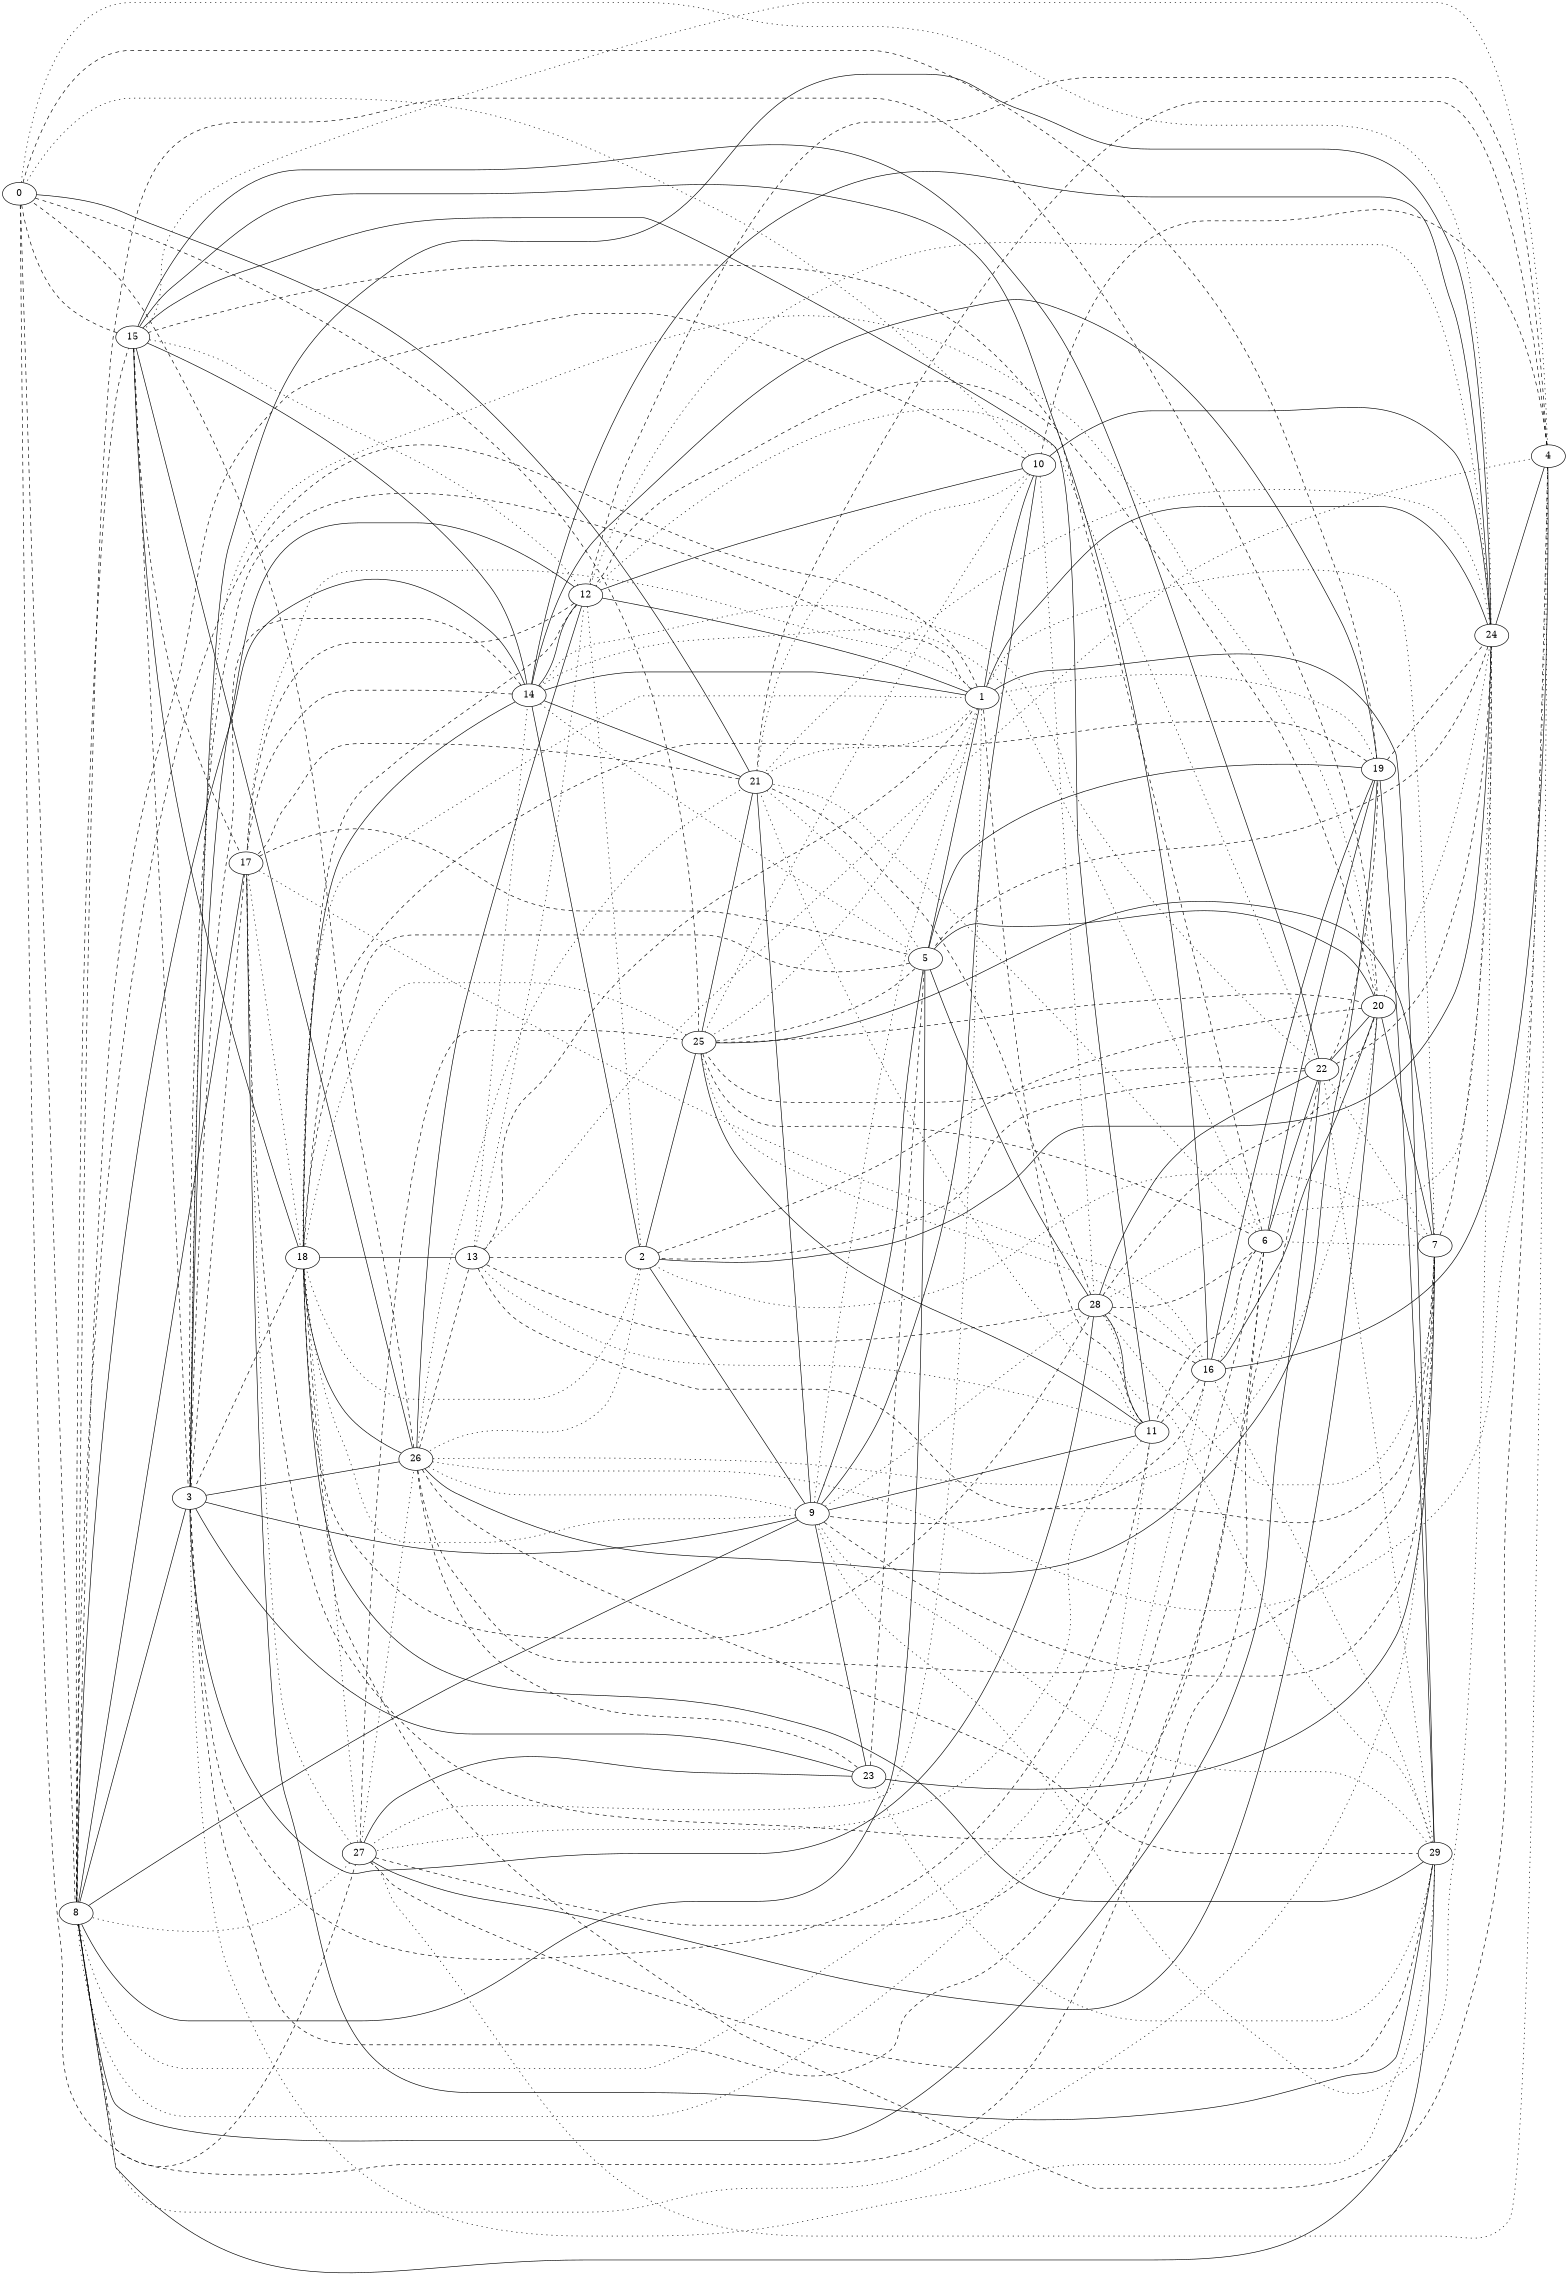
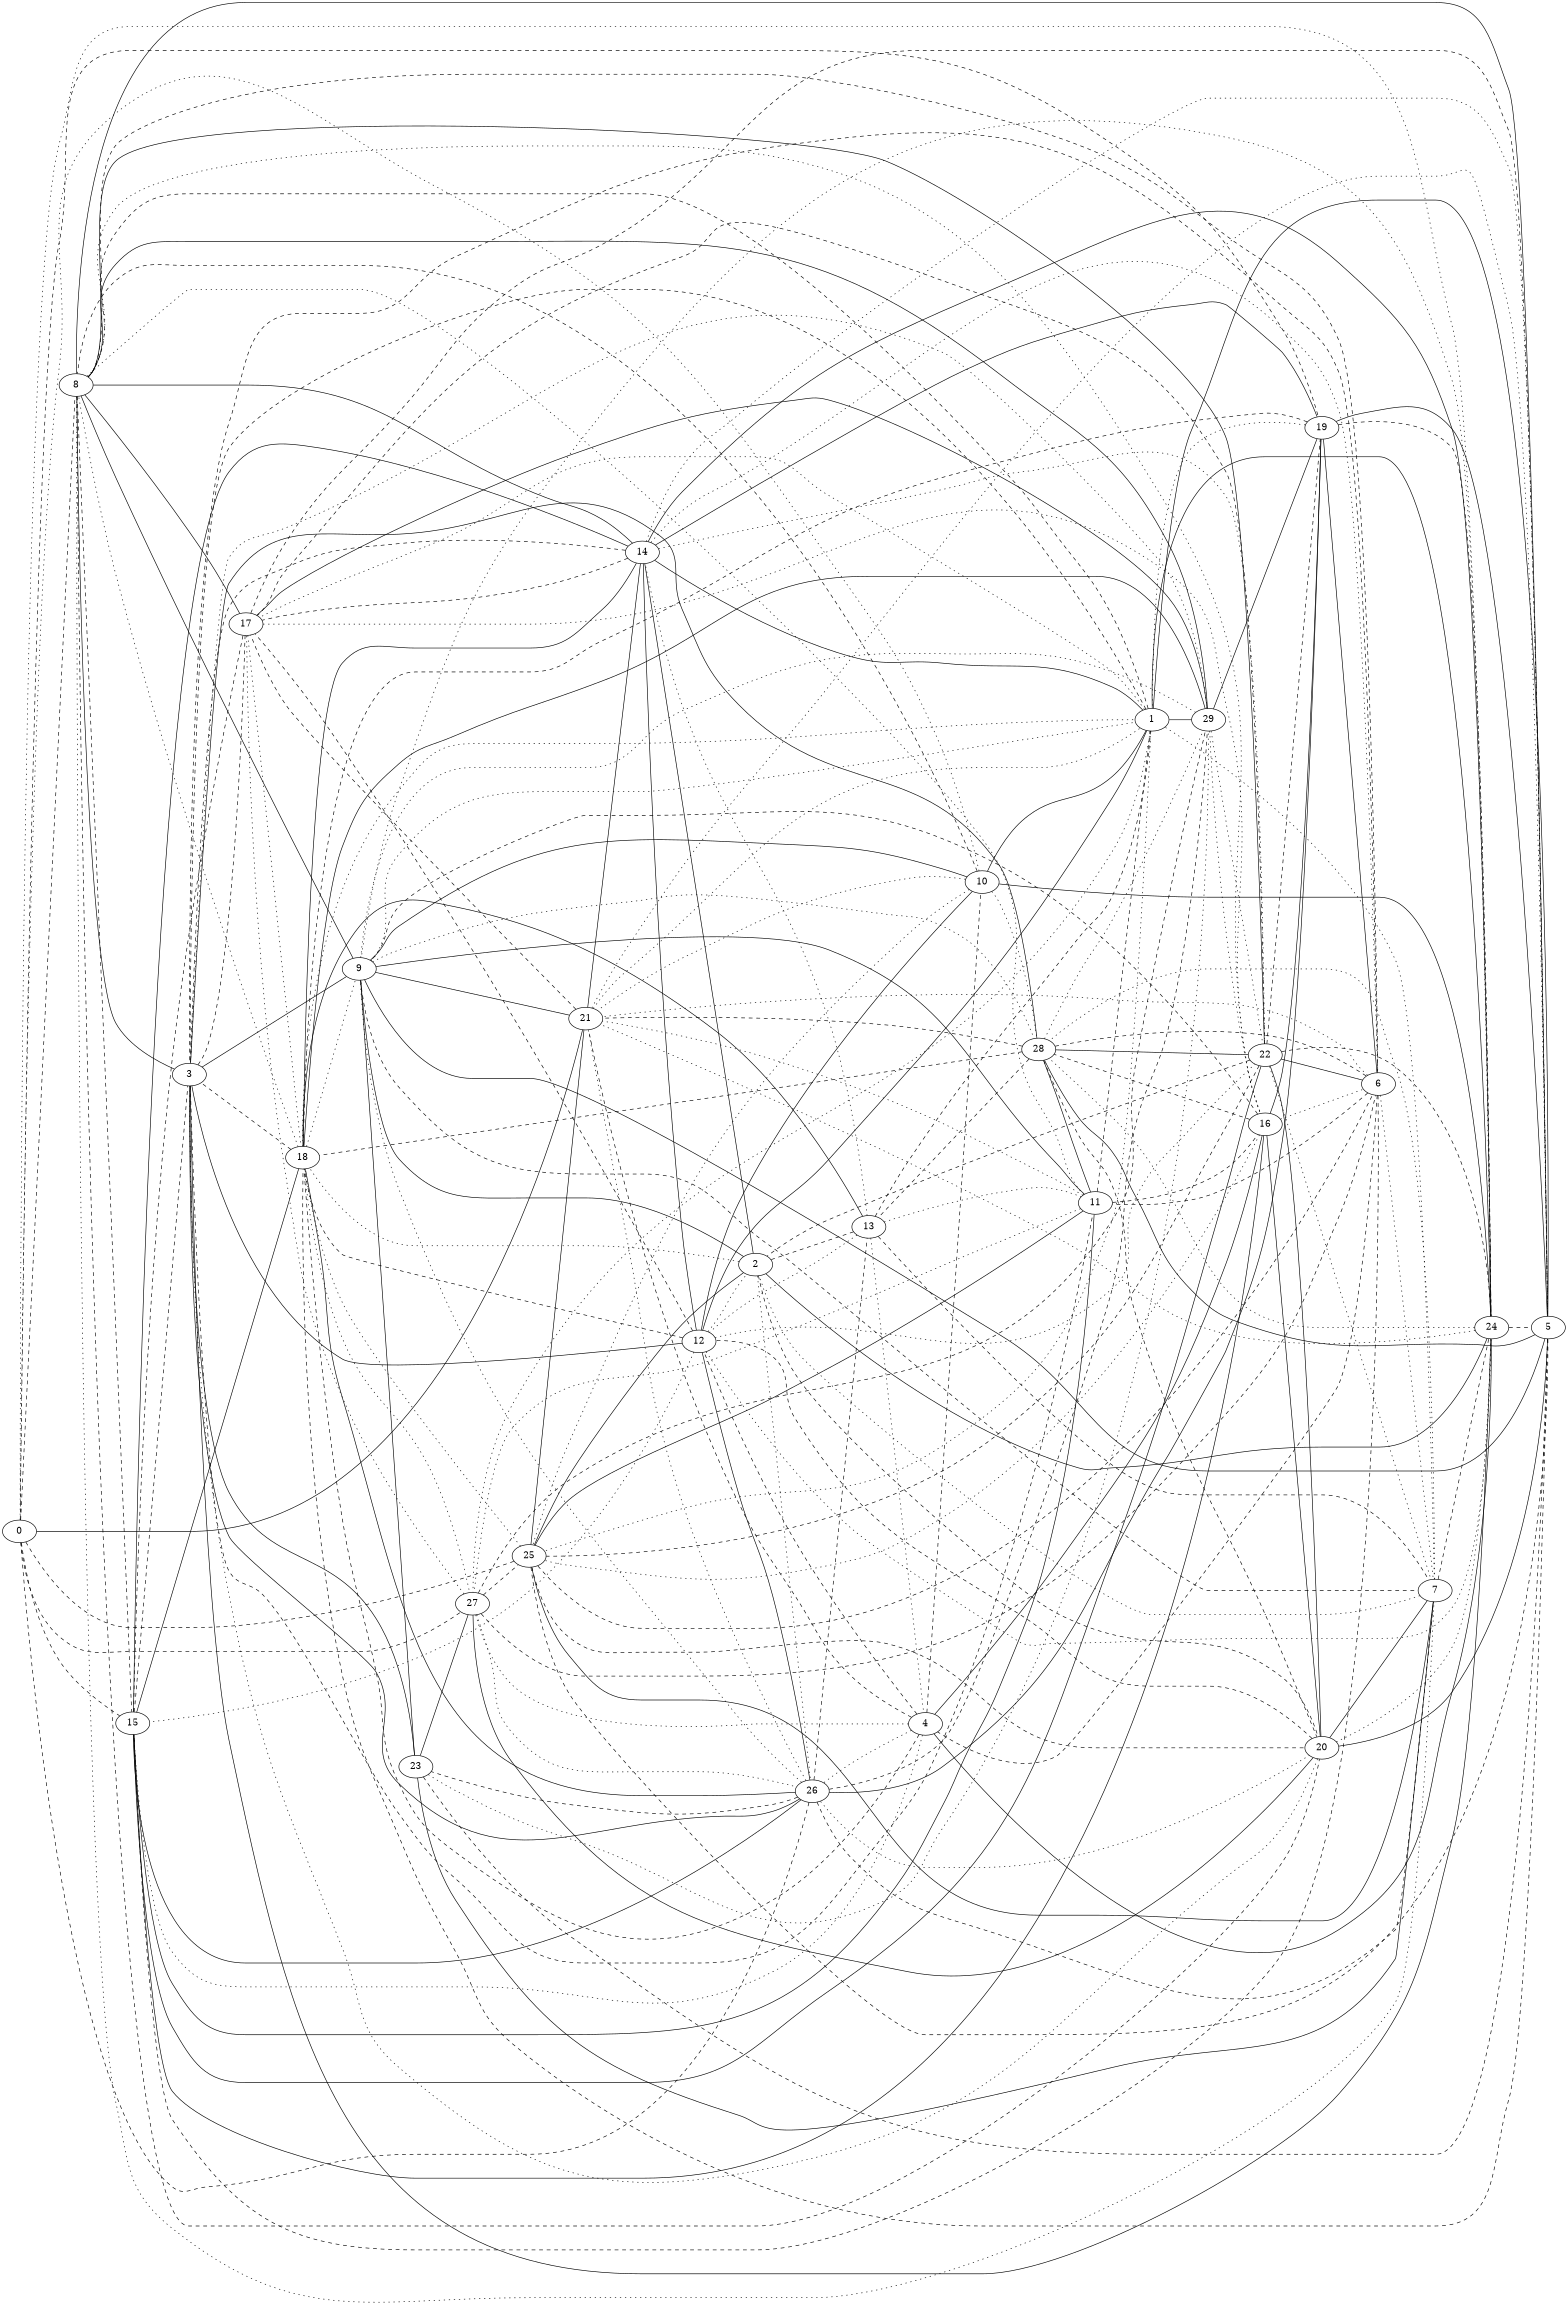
none -> (1252, 1508)
(230, 1929) -> (180, 794)
